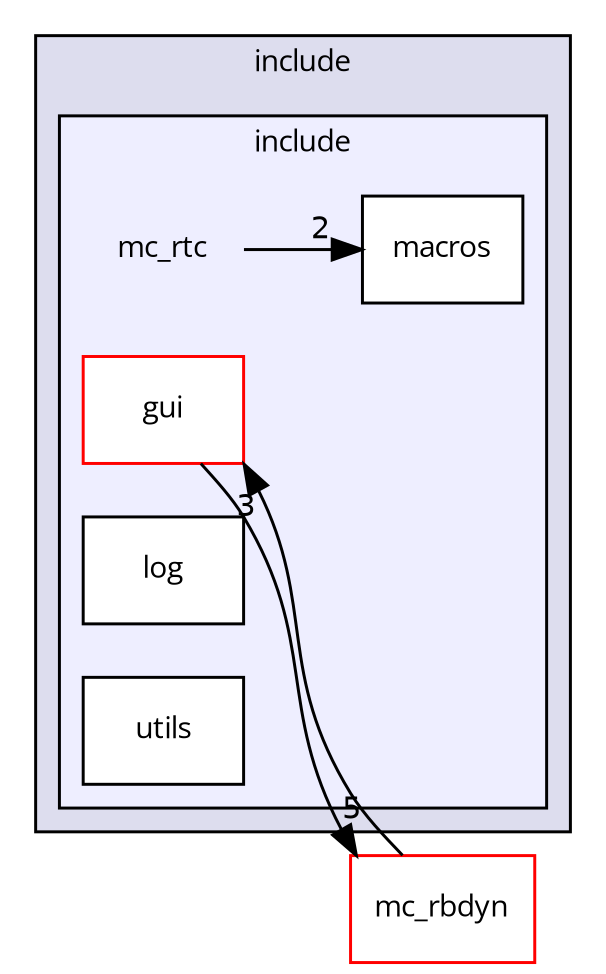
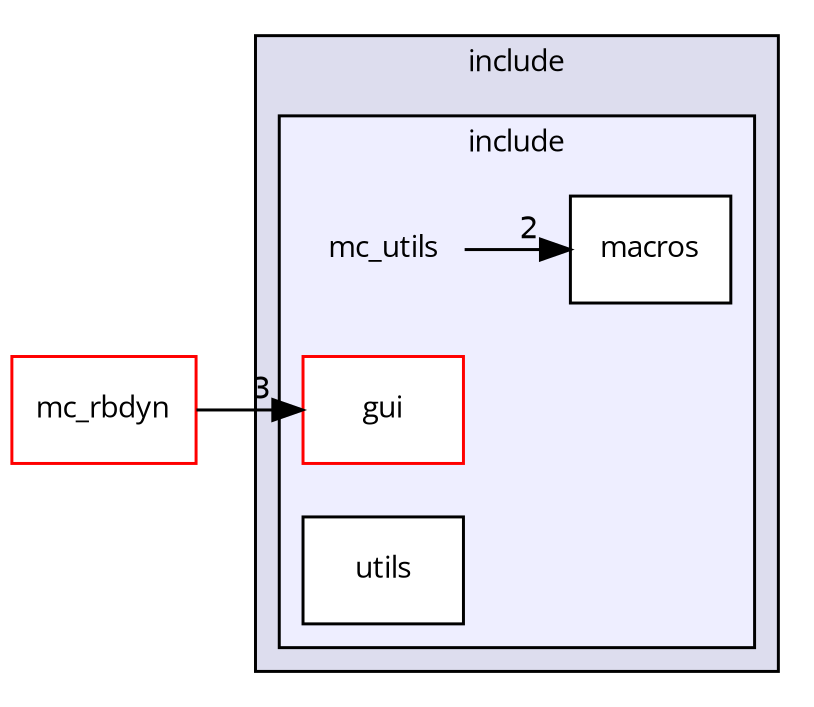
(163, 250) -> (383, 250)
(263, 553) -> none
(163, 570) -> none
